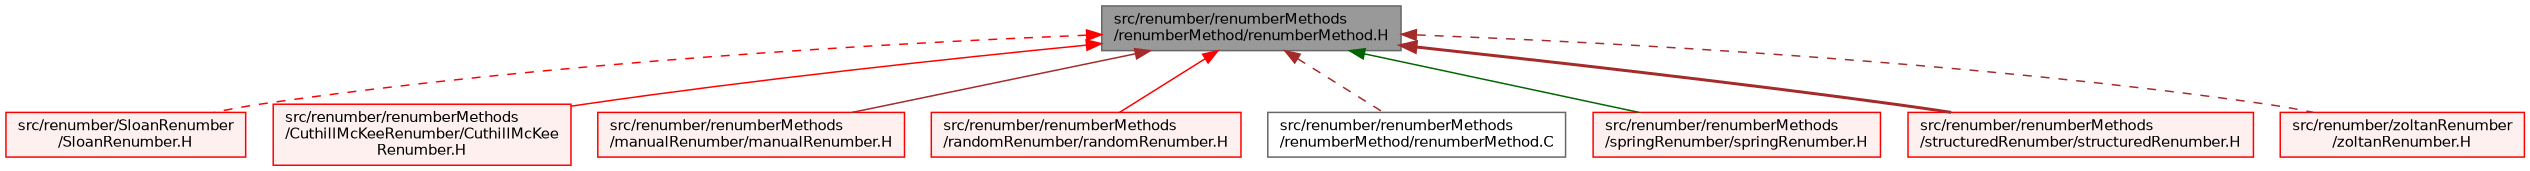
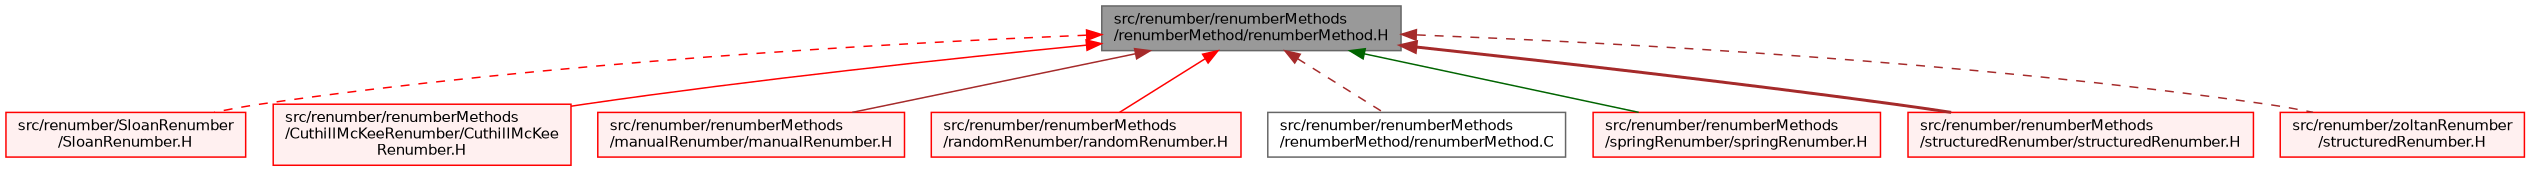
(2402, 135) -> (2402, 135)
